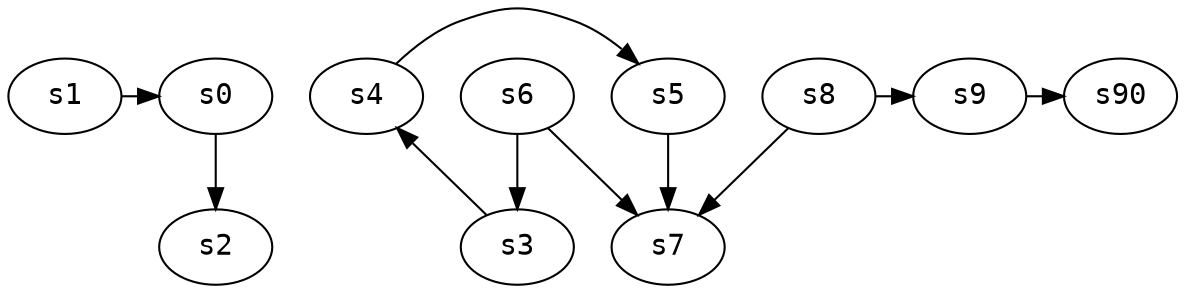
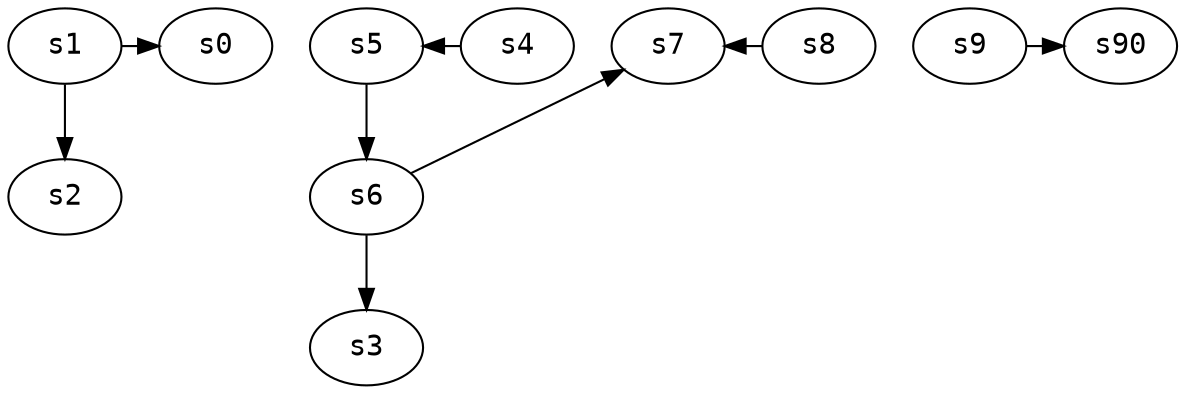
(884, 96) -> none
(216, 161) -> (65, 111)
(668, 161) -> (367, 111)
(450, 179) -> none
